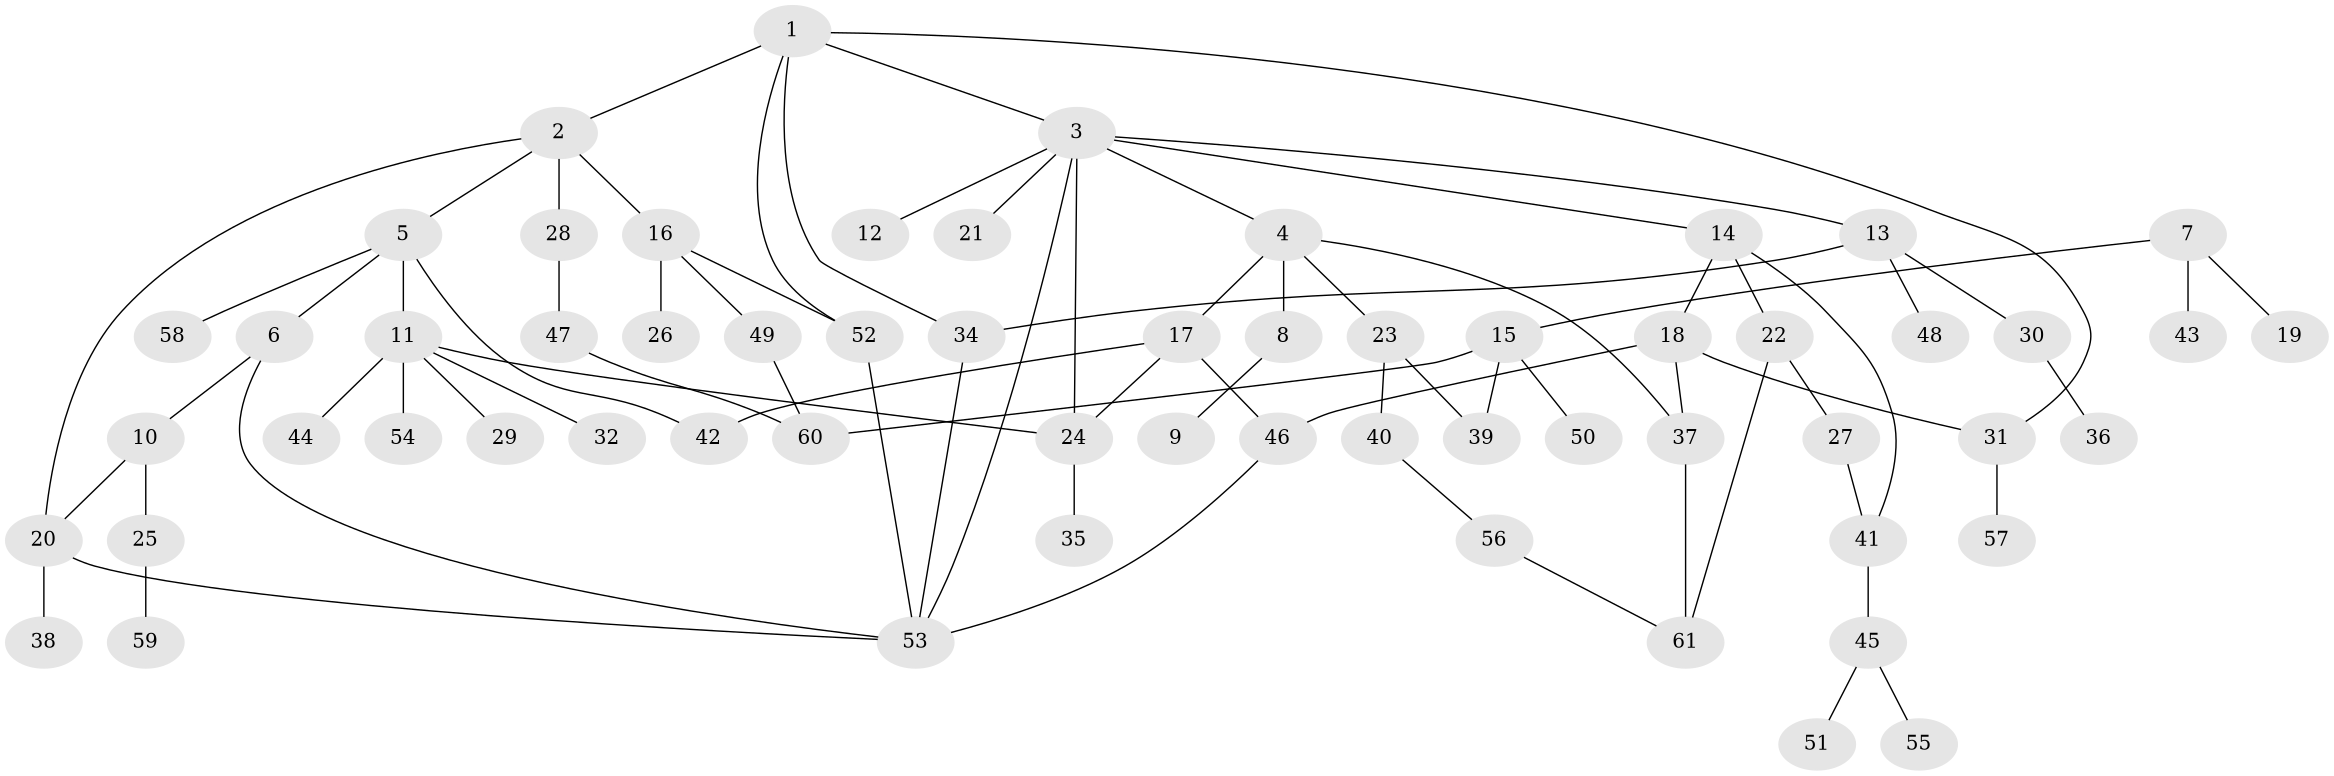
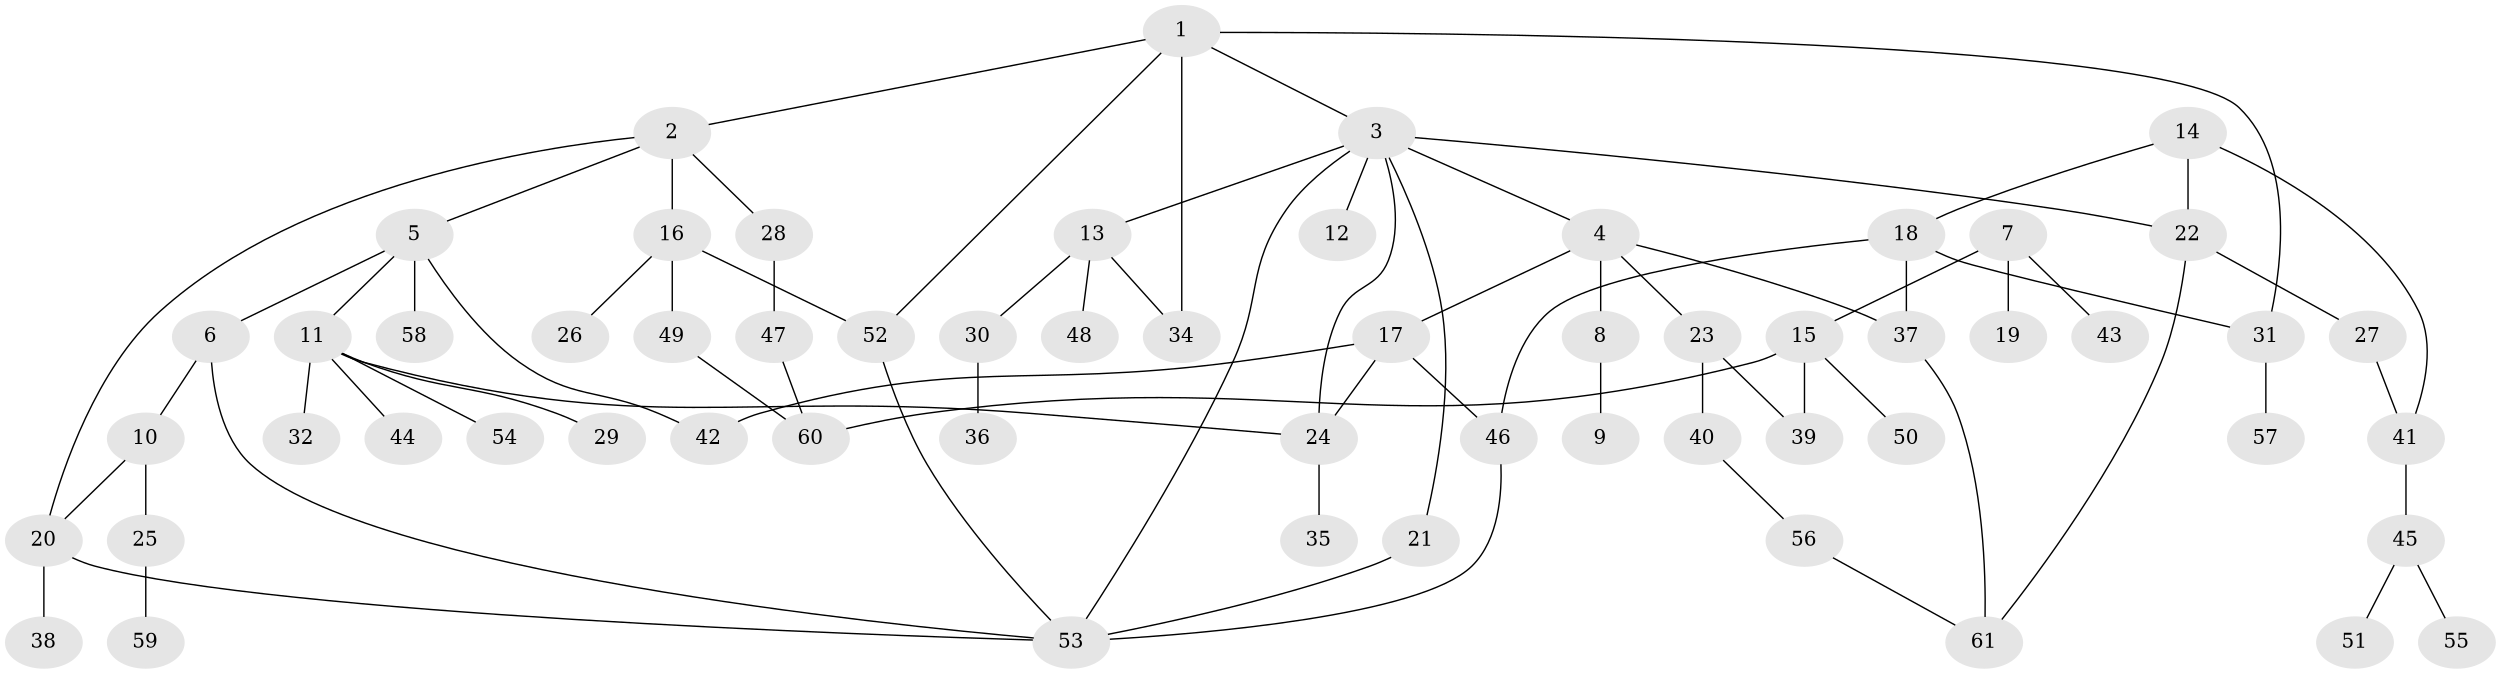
(1400, 184) -> (1784, 174)
(941, 490) -> (1251, 602)
